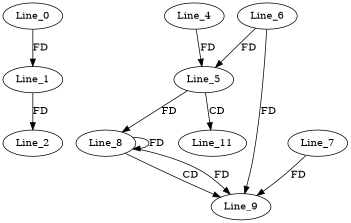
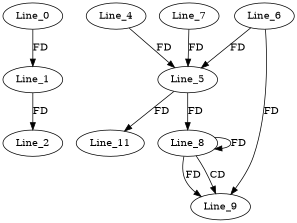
(217, 111) -> (162, 111)
(285, 174) -> (189, 44)
